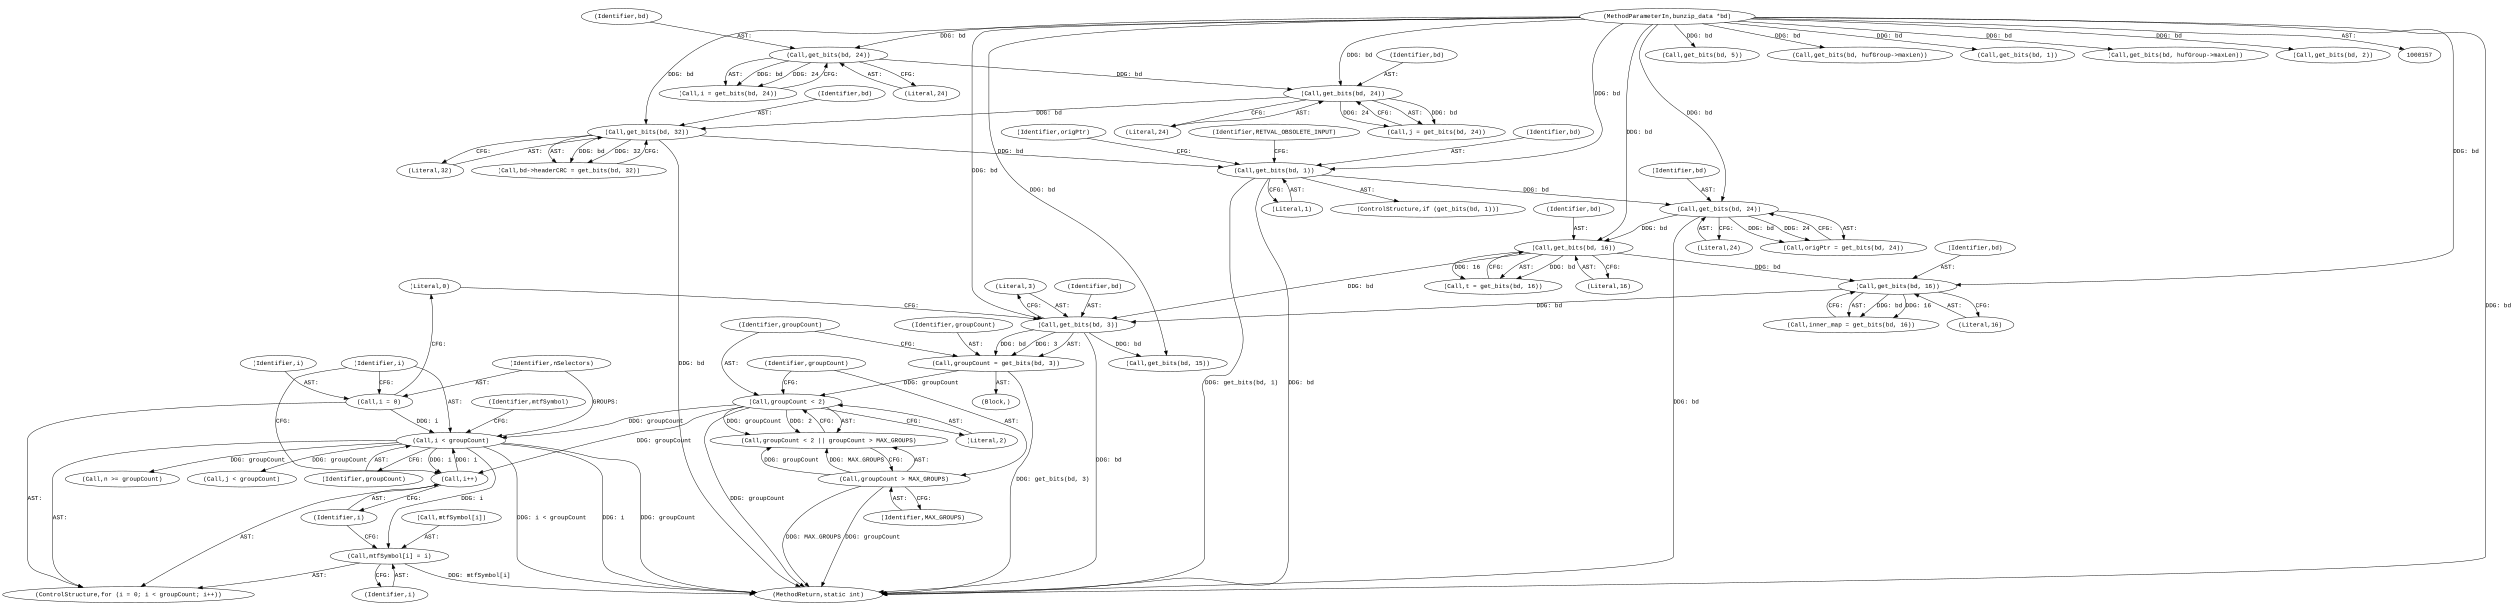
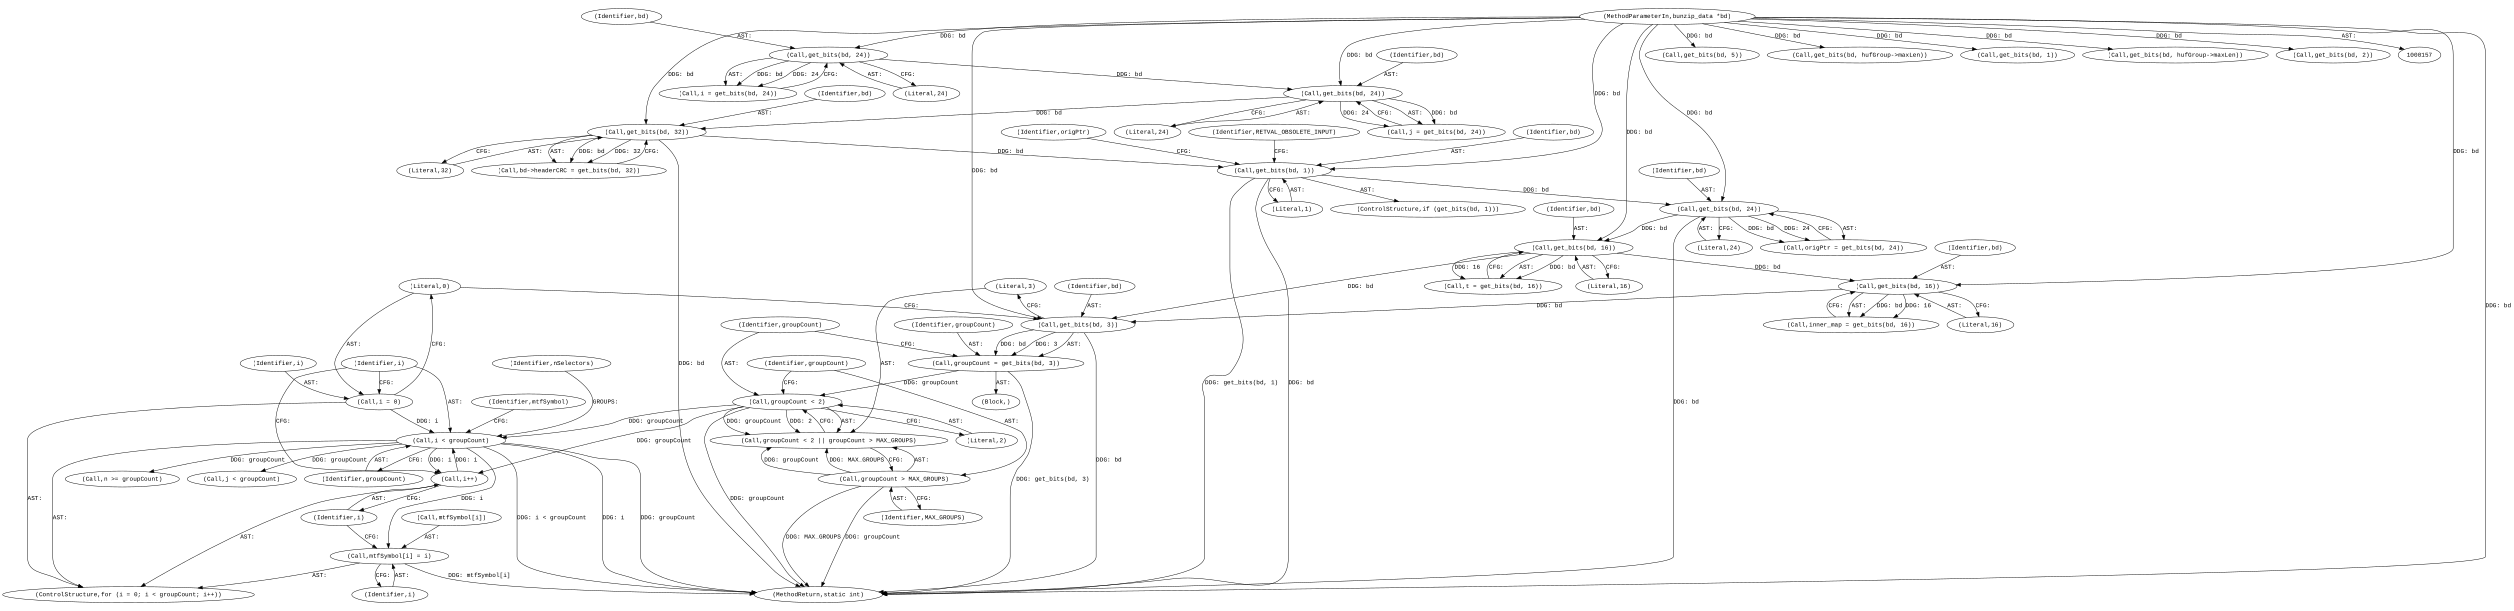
(1047, 303) -> (878, 319)
(1168, 363) -> none
(465, 383) -> (352, 334)
